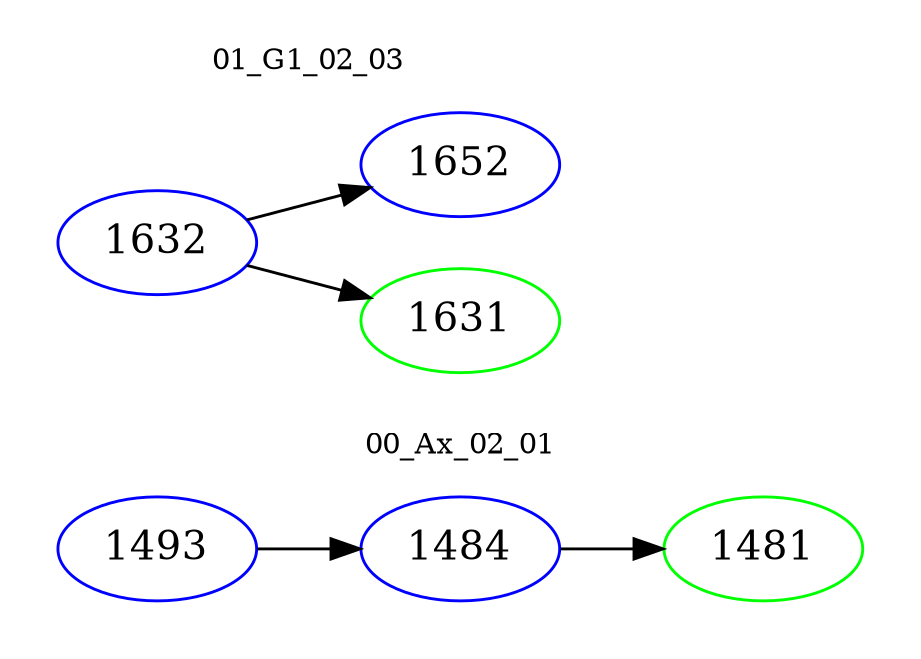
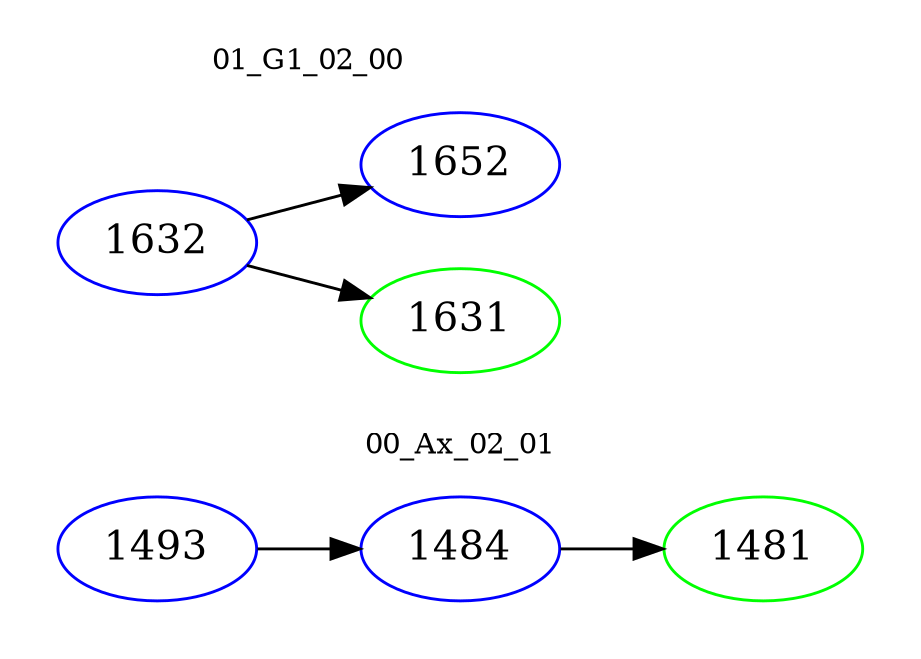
(309, 62) -> (309, 62)
